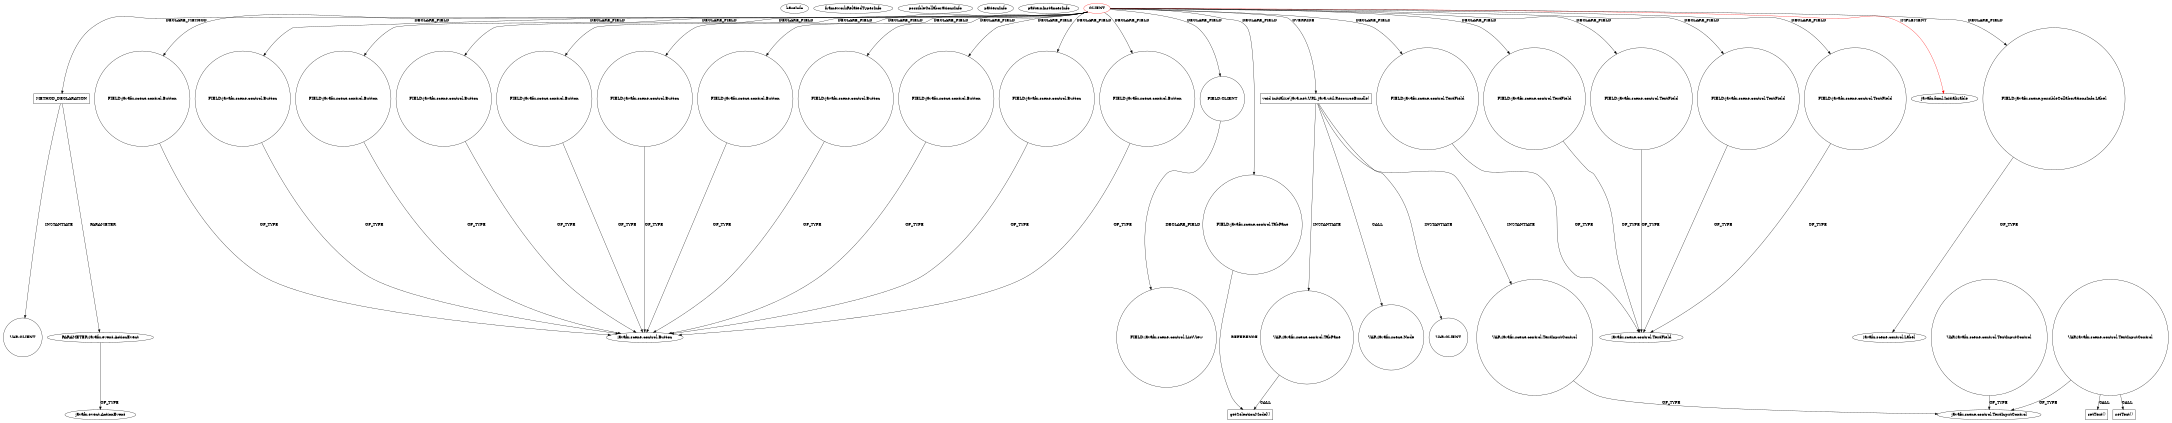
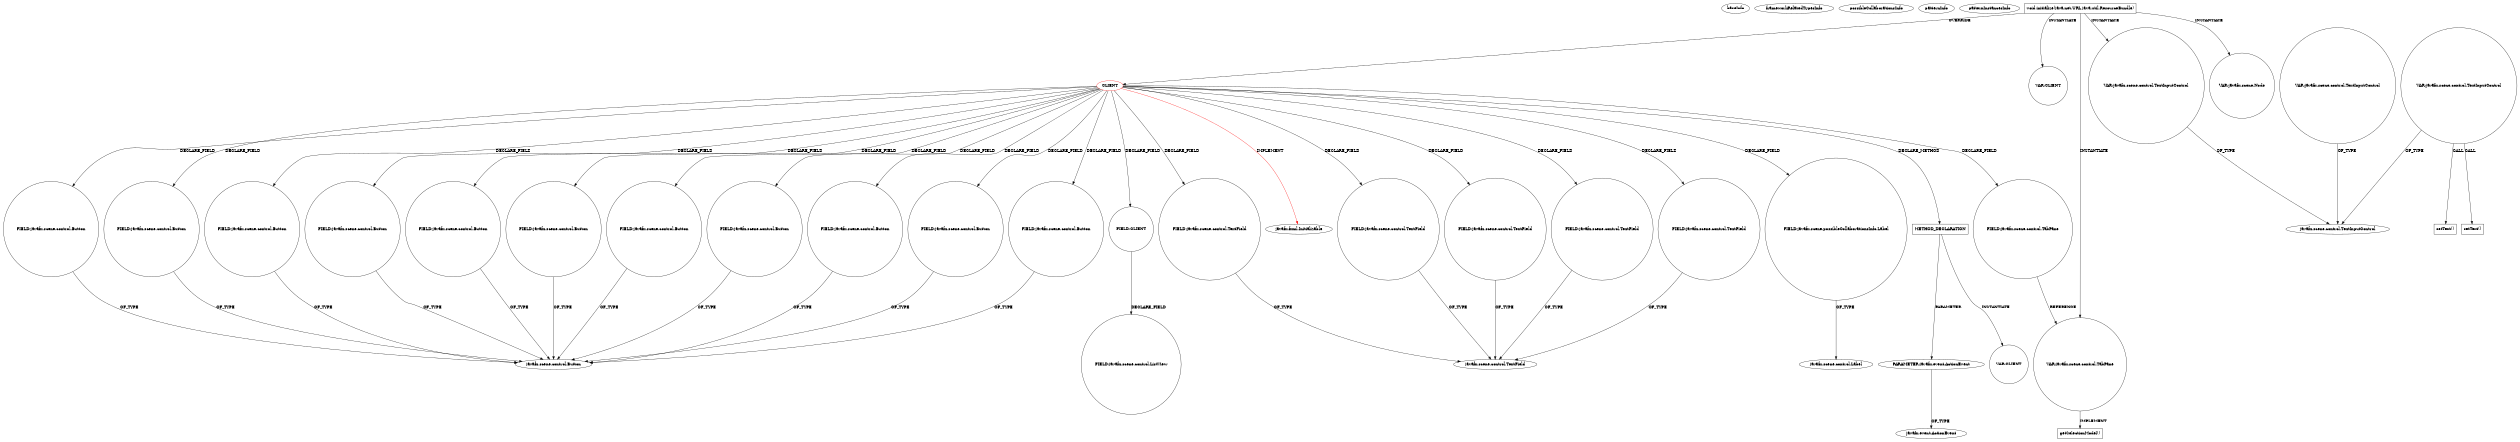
(1284, 17) -> (1575, 49)
(1377, 225) -> (2209, 21)
(1220, 341) -> (2045, 300)
(1265, 403) -> (2093, 421)
